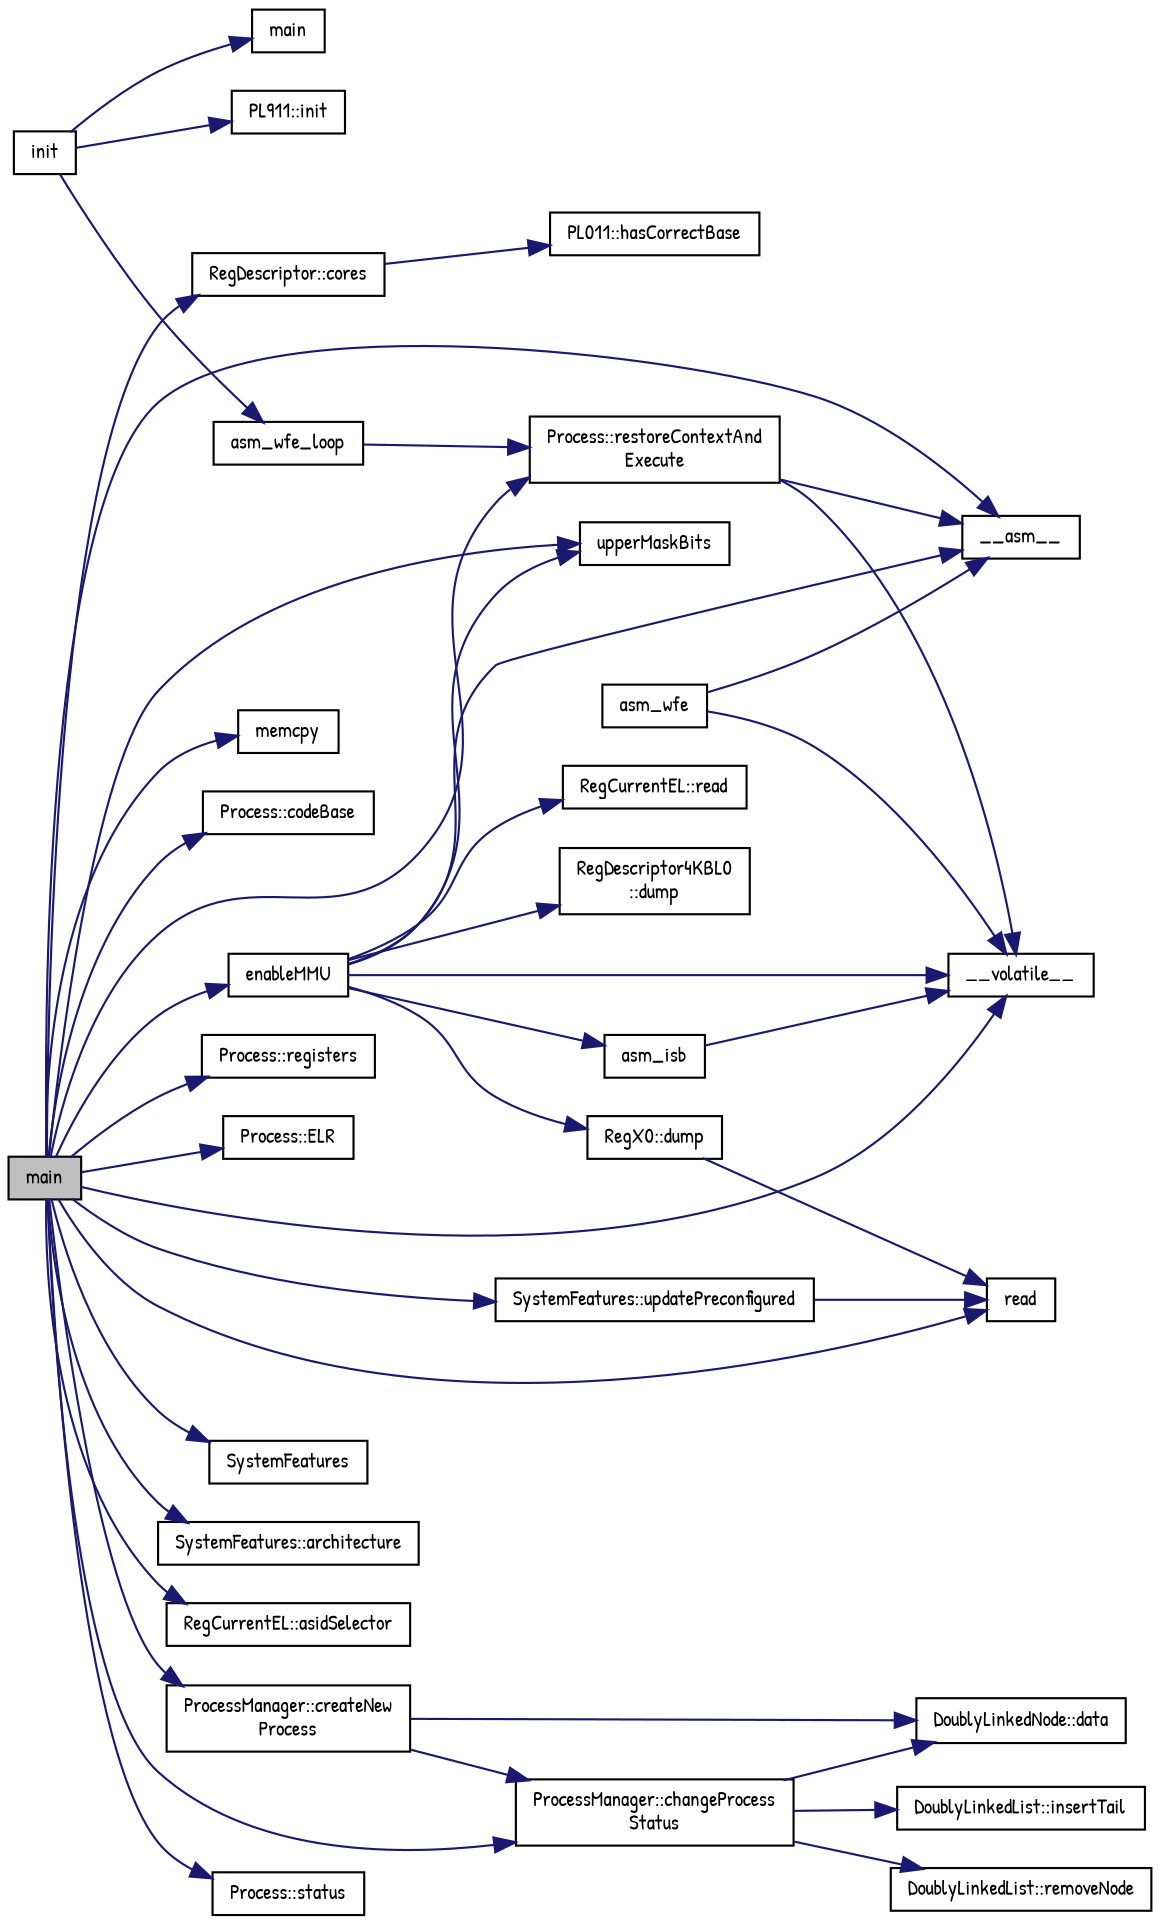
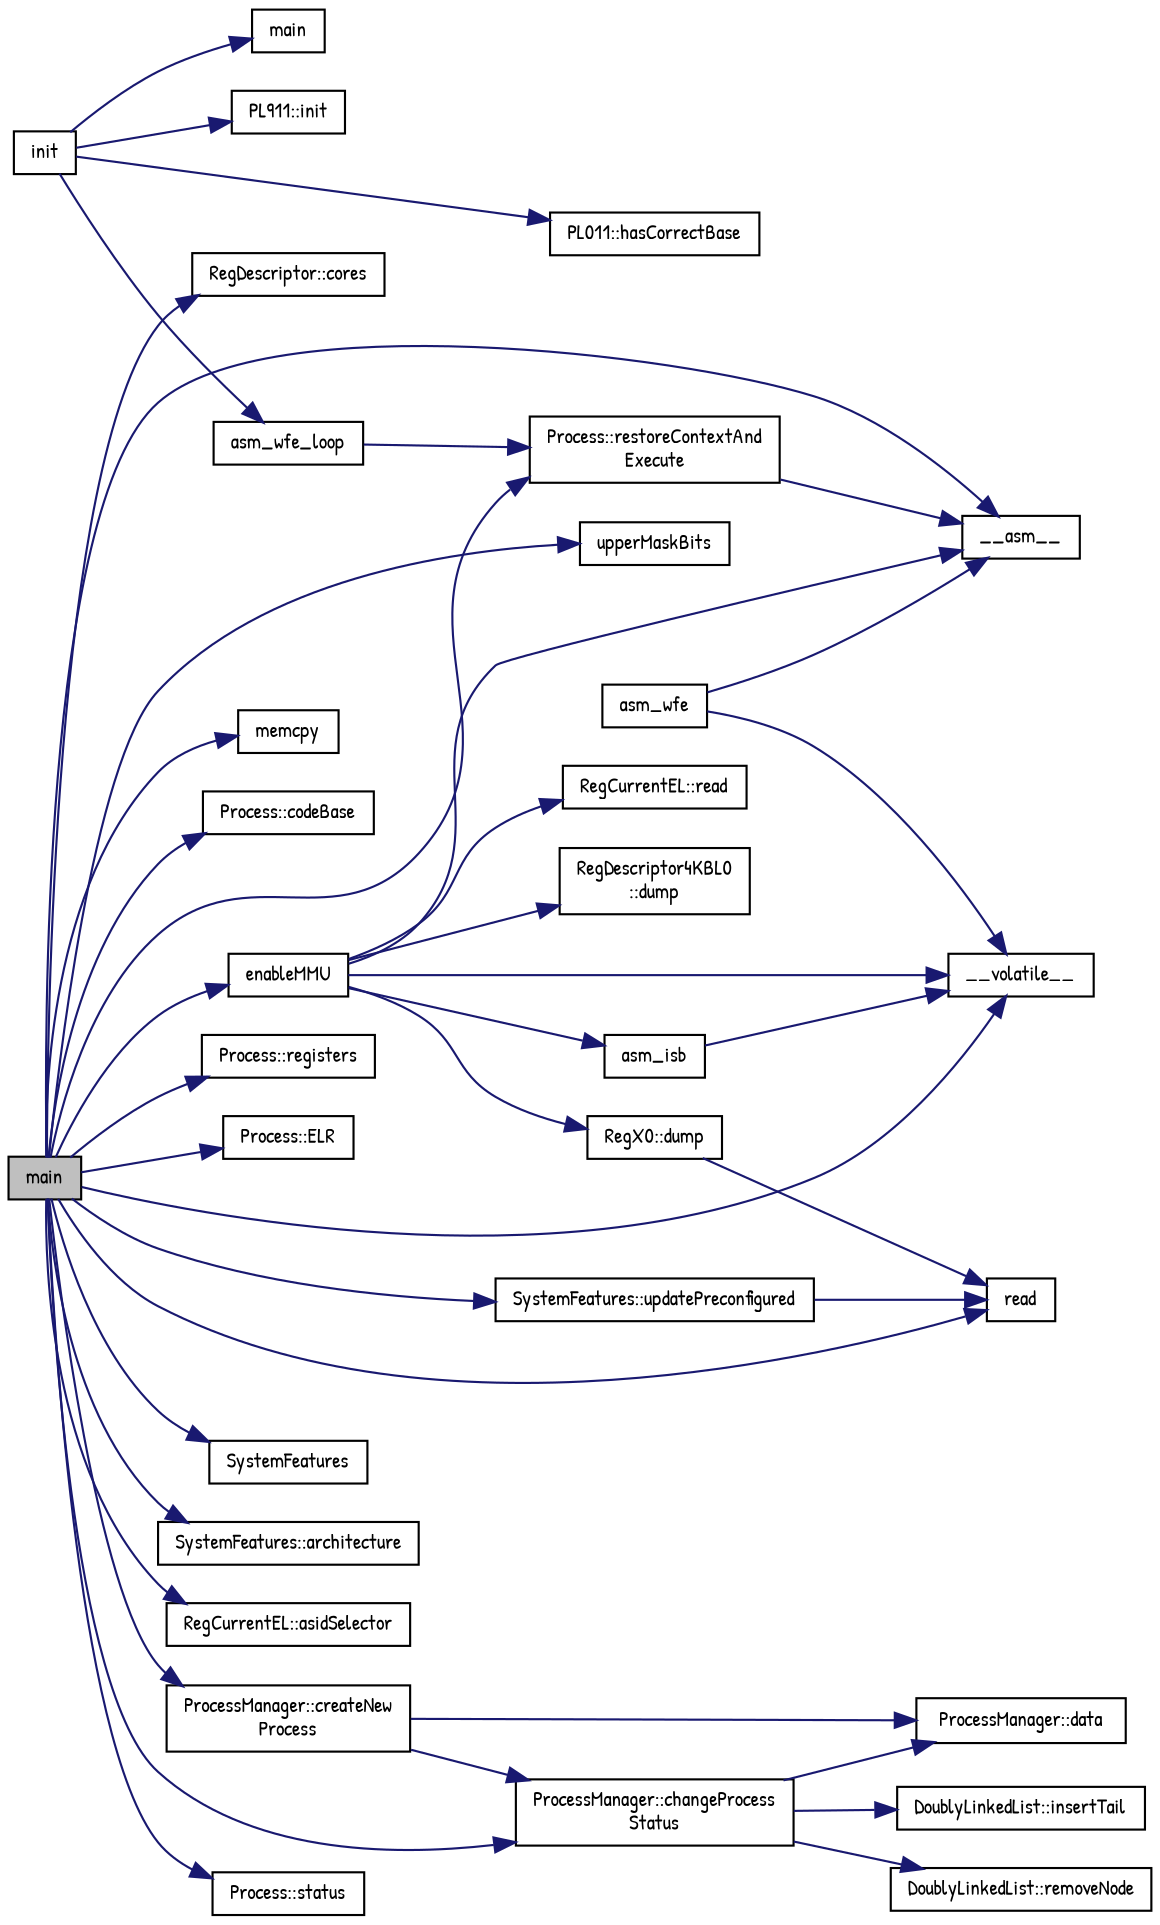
(456, 256) -> (302, 187)
(466, 639) -> none
(937, 684) -> none
(1021, 1721) -> (1021, 1721)
